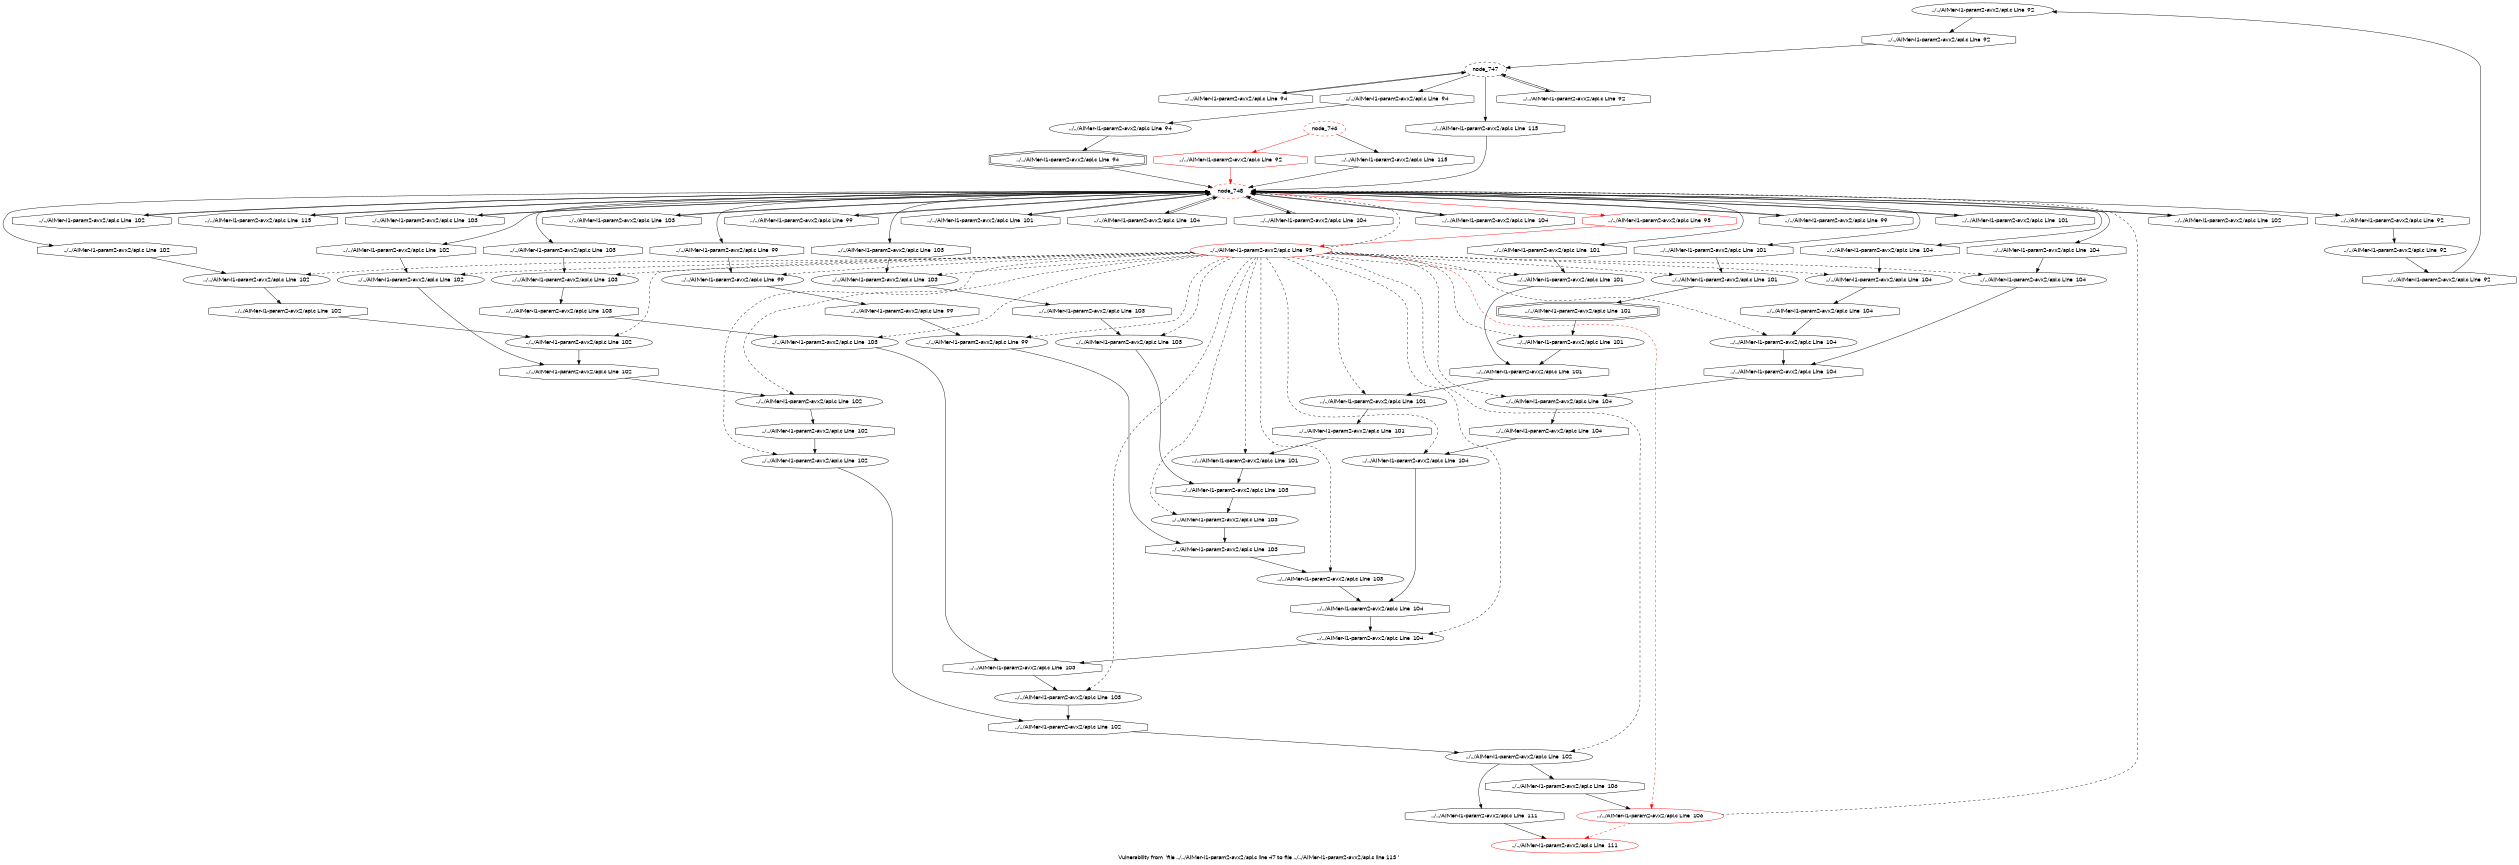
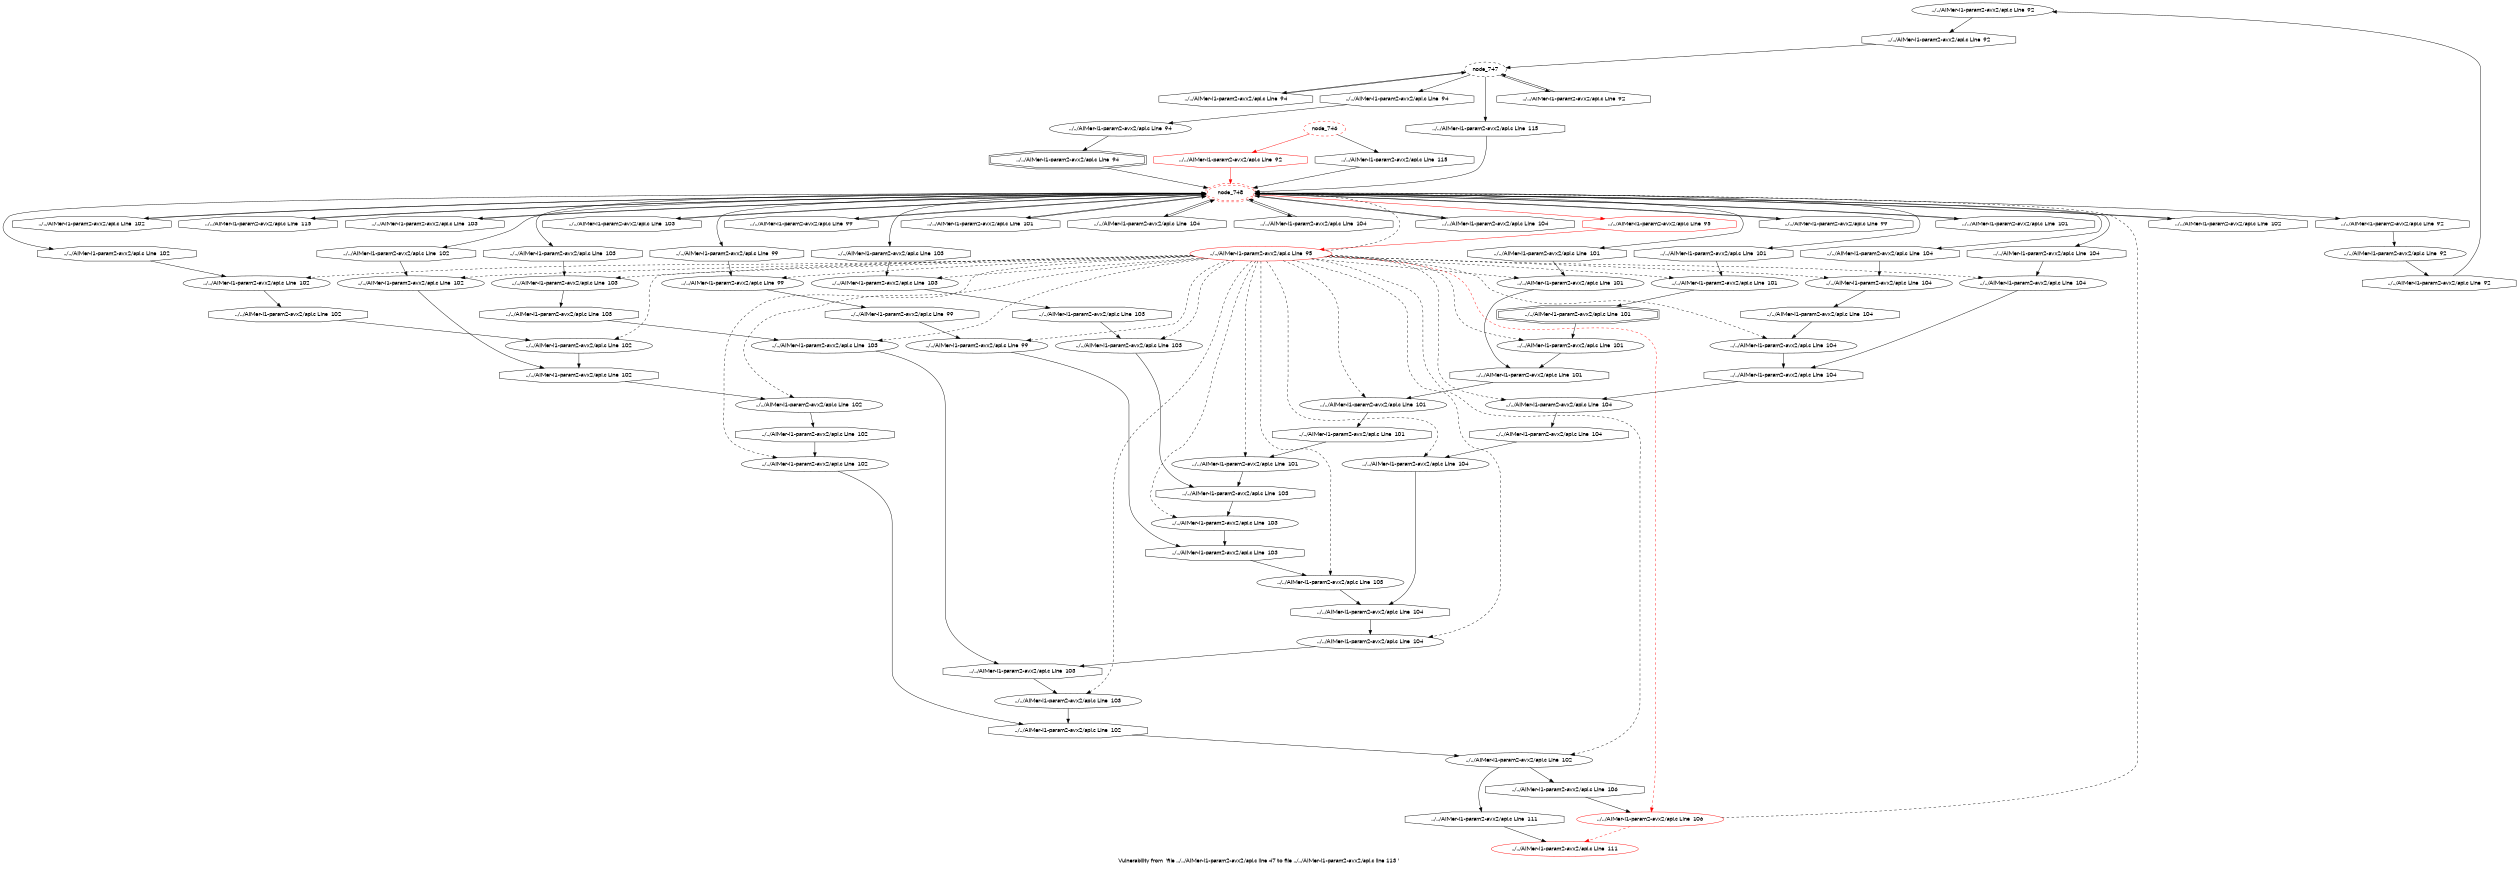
(1231, 191) -> (1230, 193)
